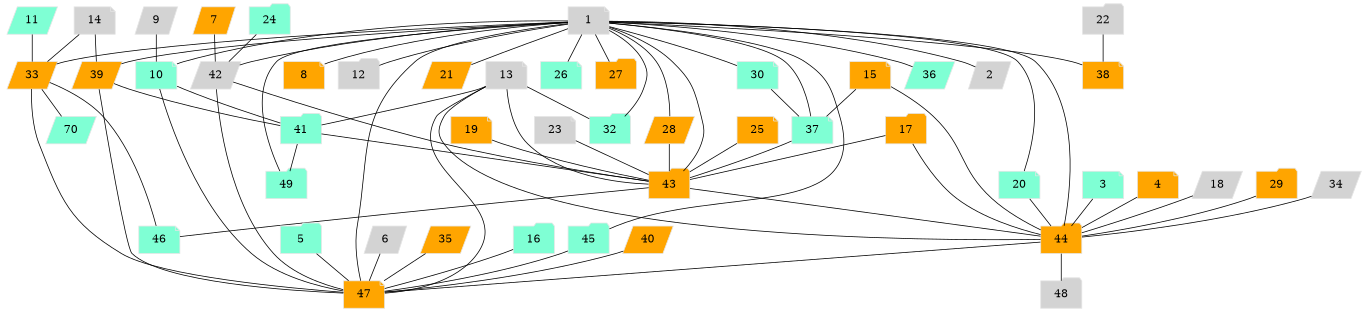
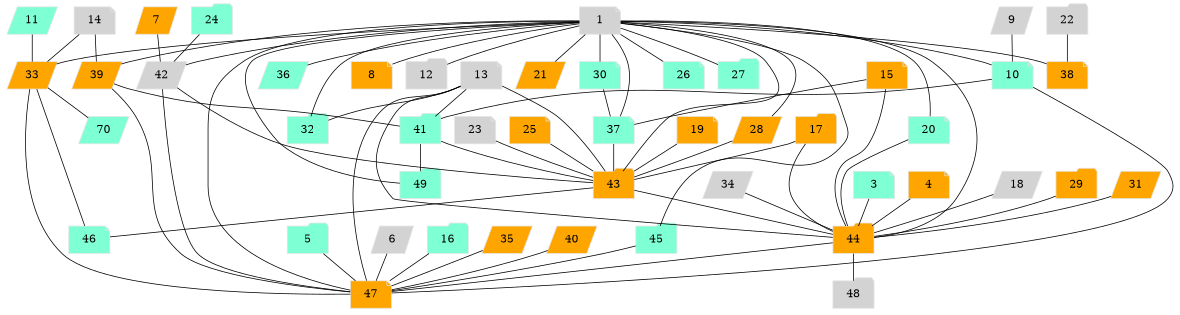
(616, 75) -> (739, 75)
(990, 75) -> none
none -> (1136, 185)
